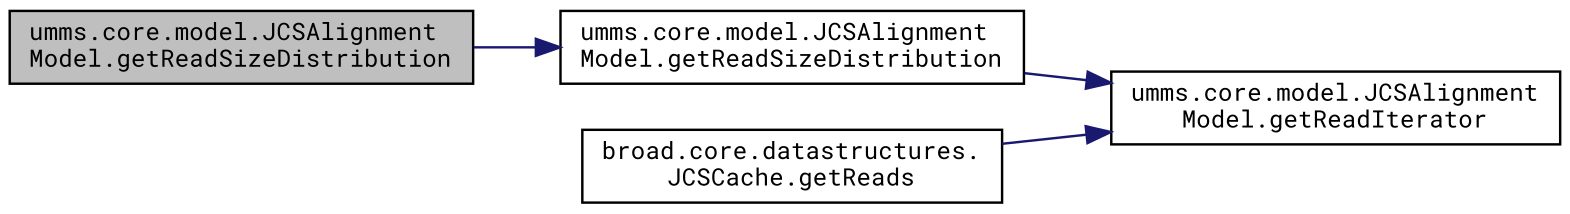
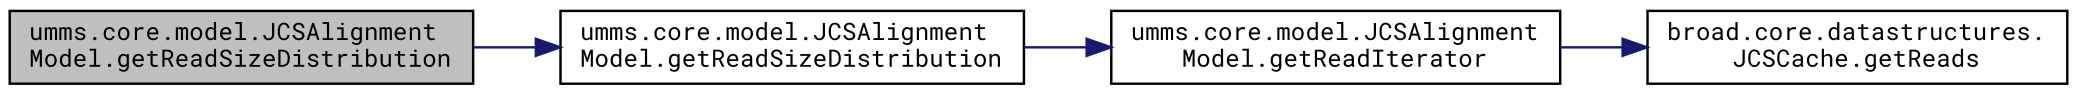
(1044, 139) -> (1591, 47)
